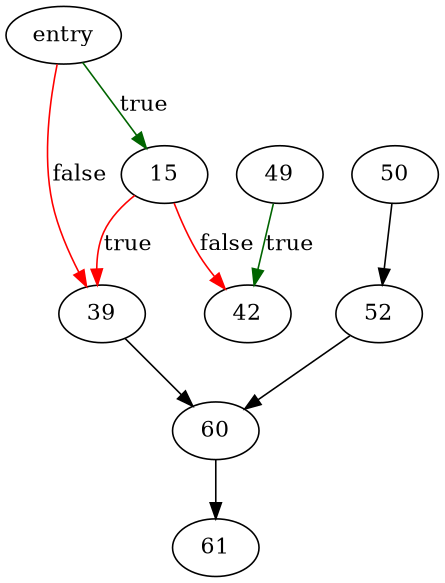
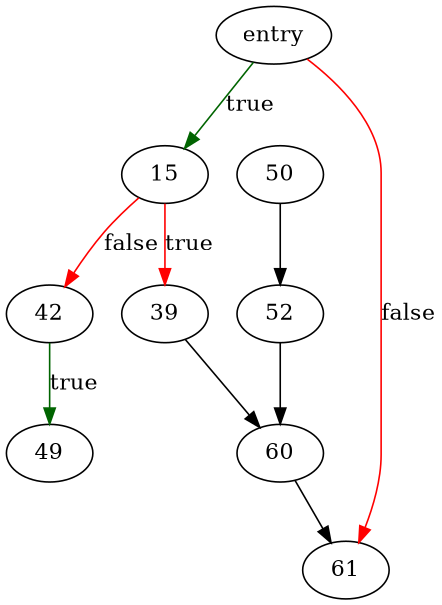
(48, 171) -> (381, 281)
(266, 236) -> (50, 375)
